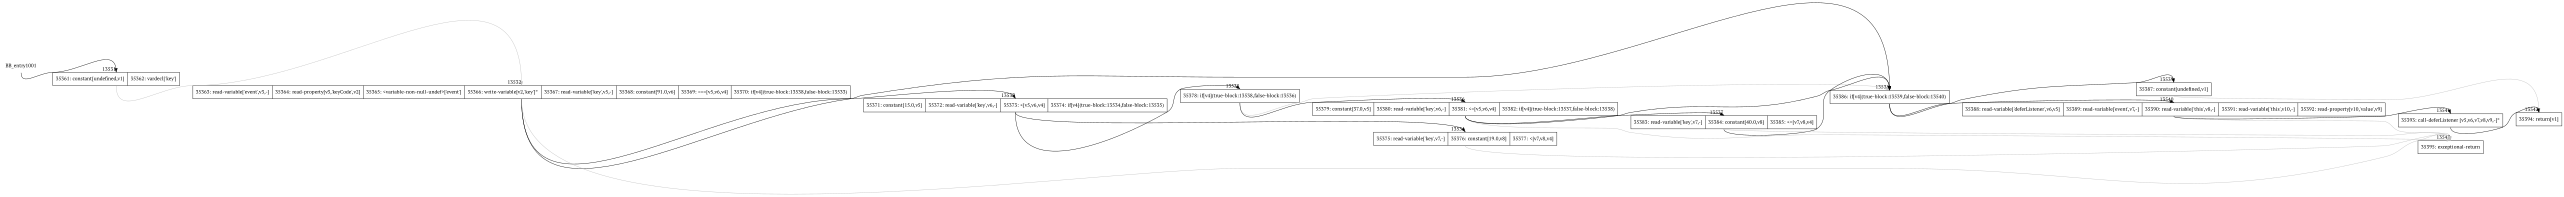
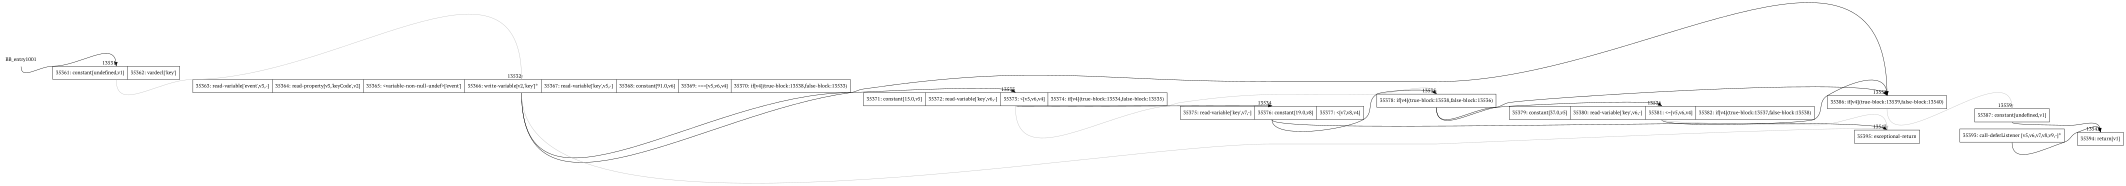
(1558, 89) -> (1655, 92)
(2027, 89) -> (1948, 110)
(2366, 99) -> (2057, 125)
(2174, 109) -> none
none -> (1358, 122)
(1724, 122) -> none
(1123, 134) -> (1213, 98)
(1958, 155) -> (1578, 125)
